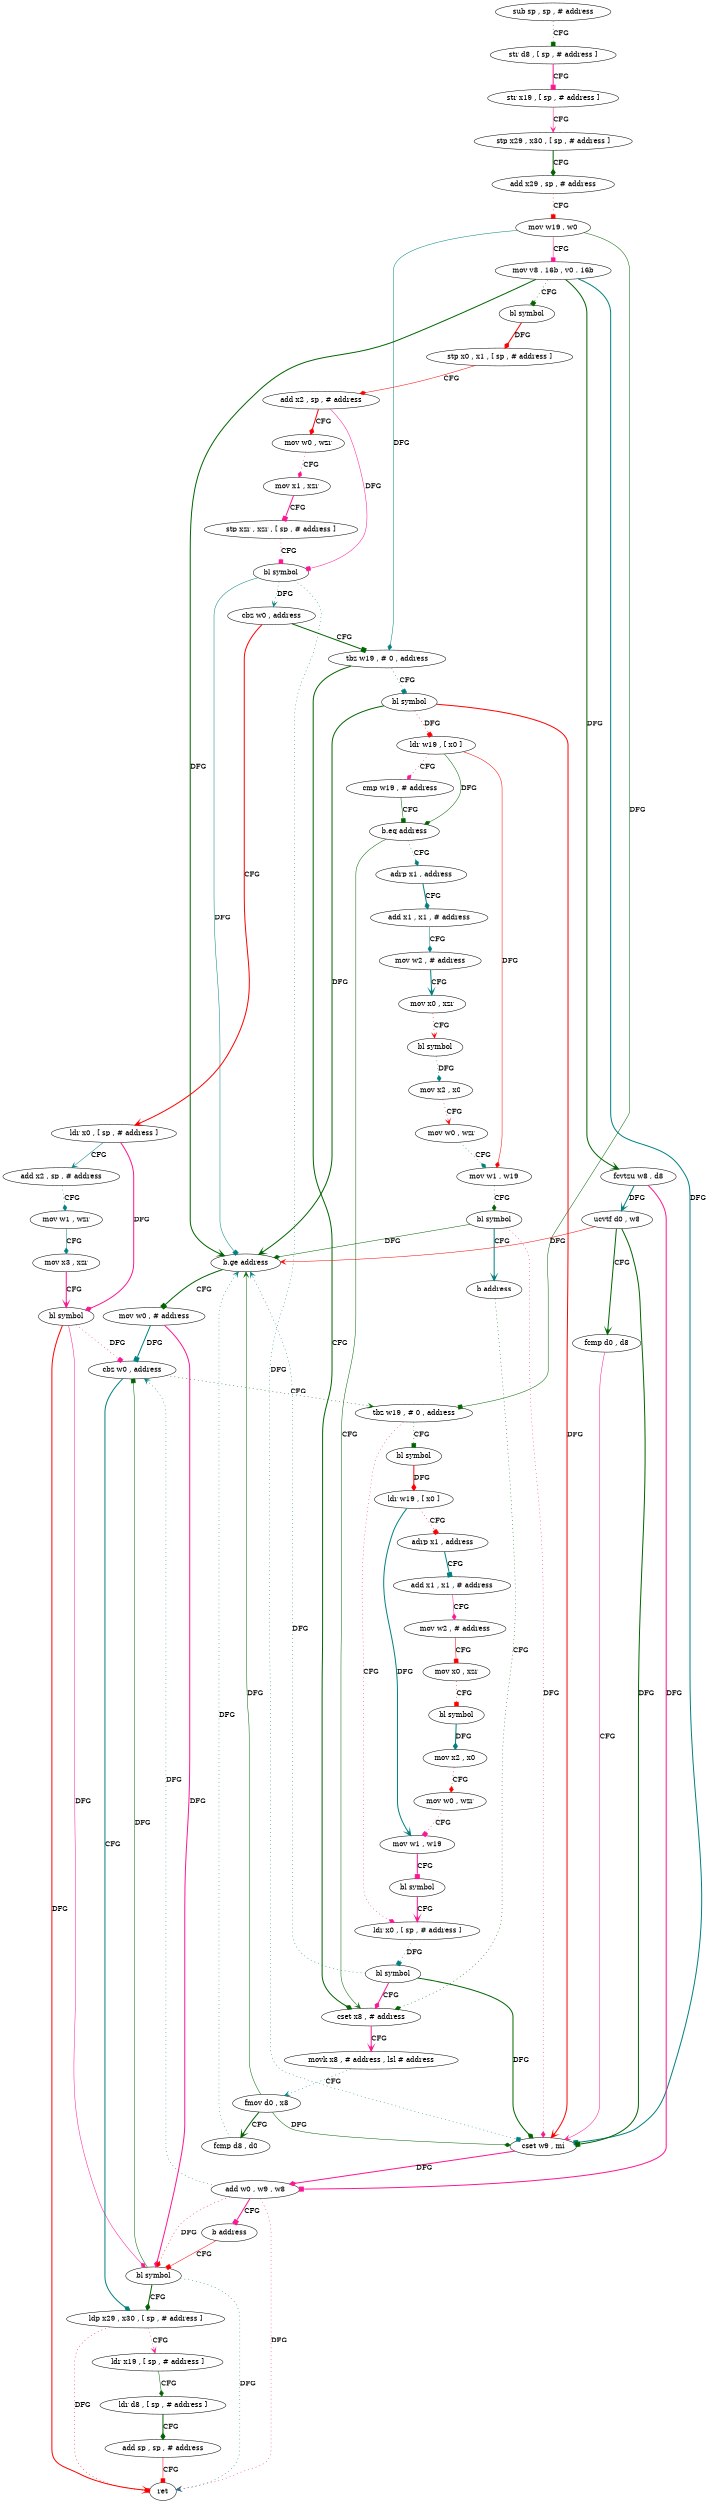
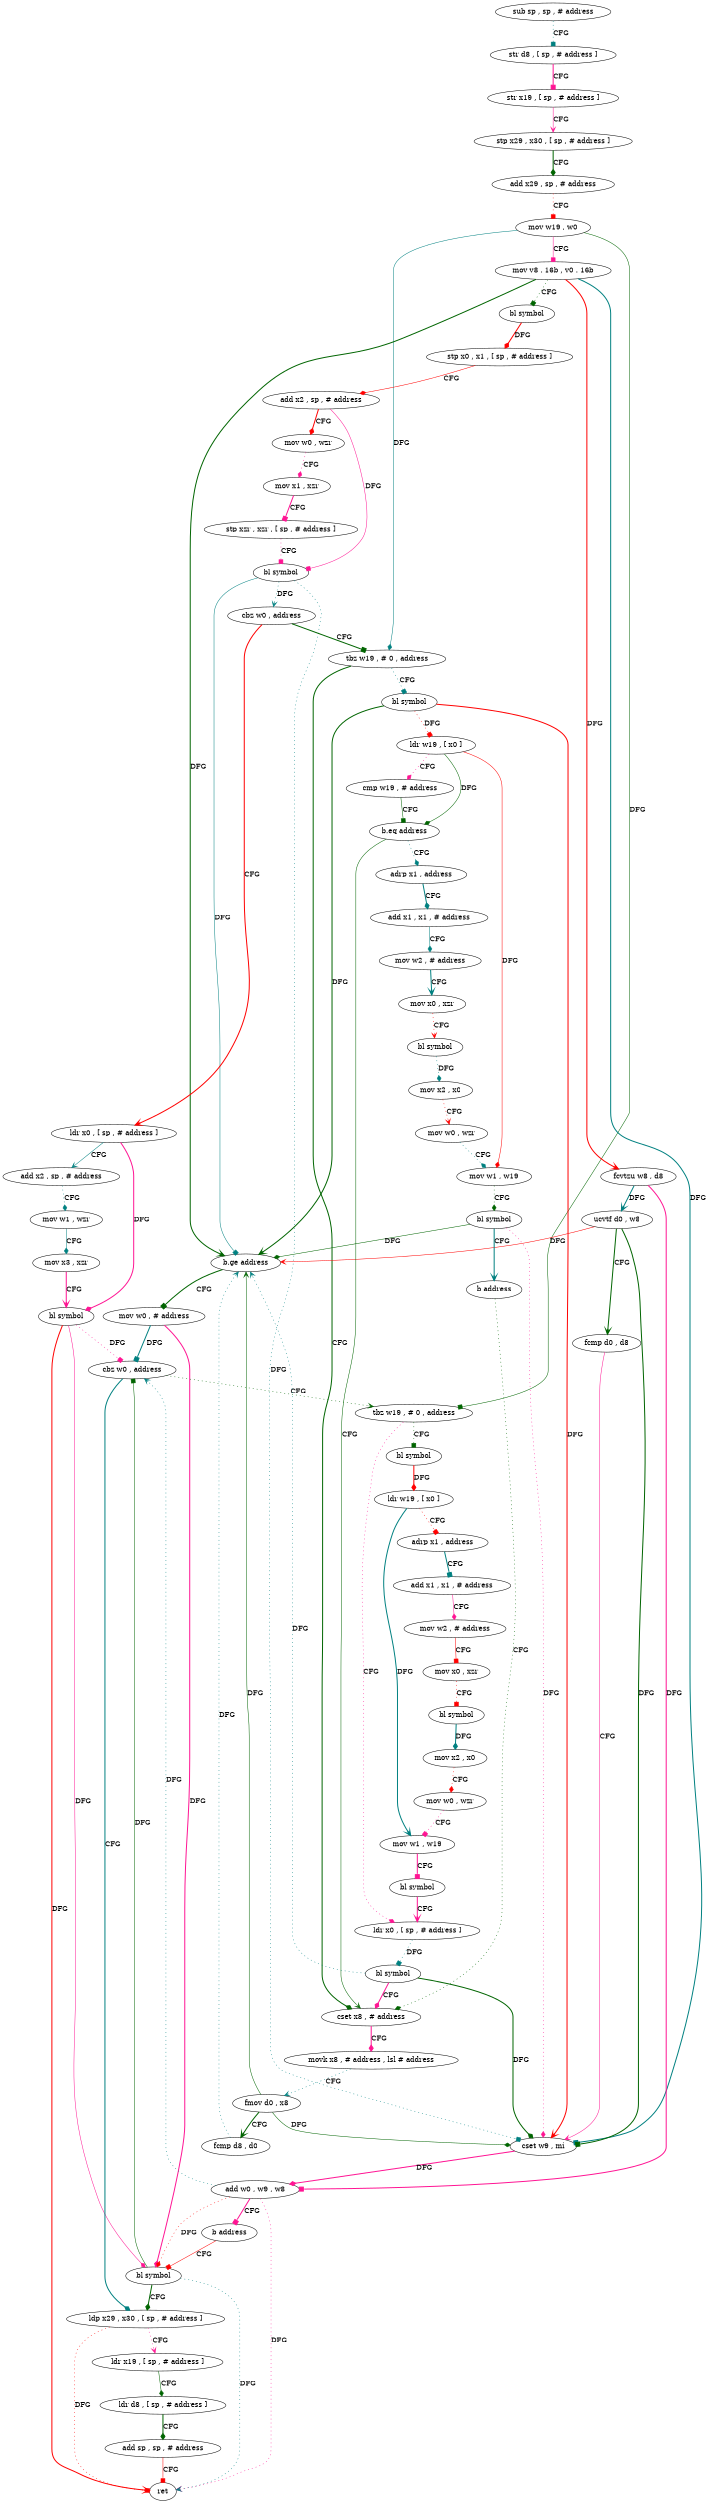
(553, 31) -> (553, 31)
(587, 725) -> (587, 725)
(371, 2036) -> (371, 2036)
